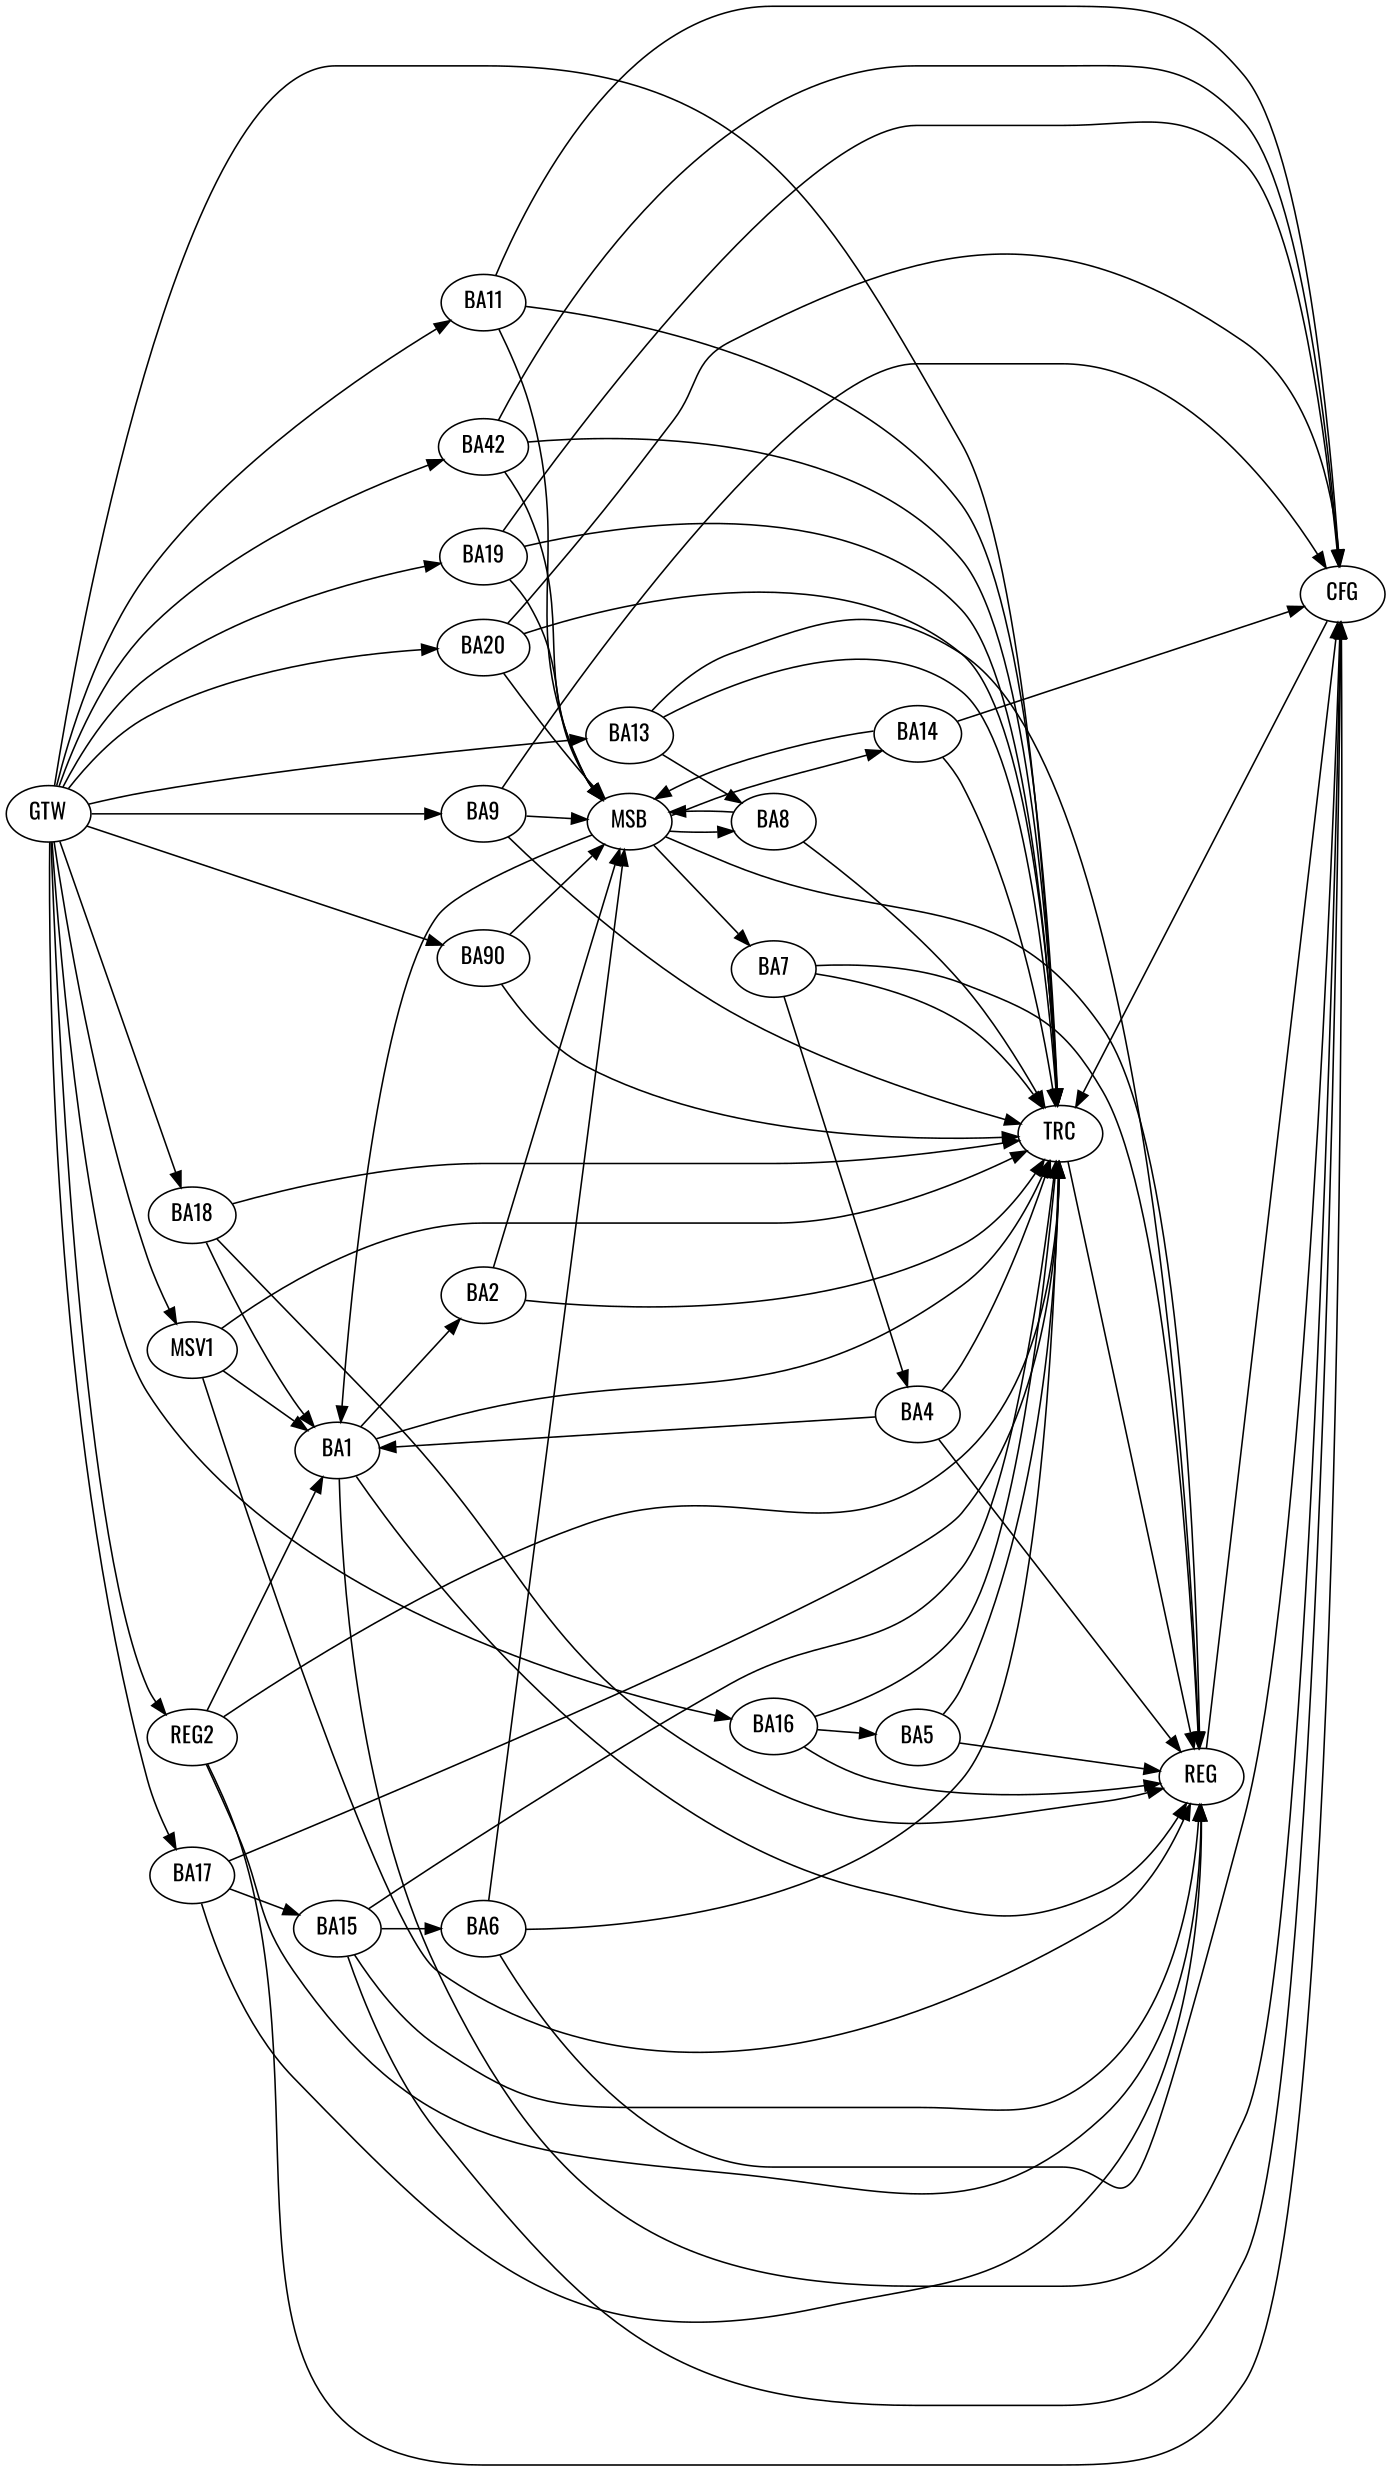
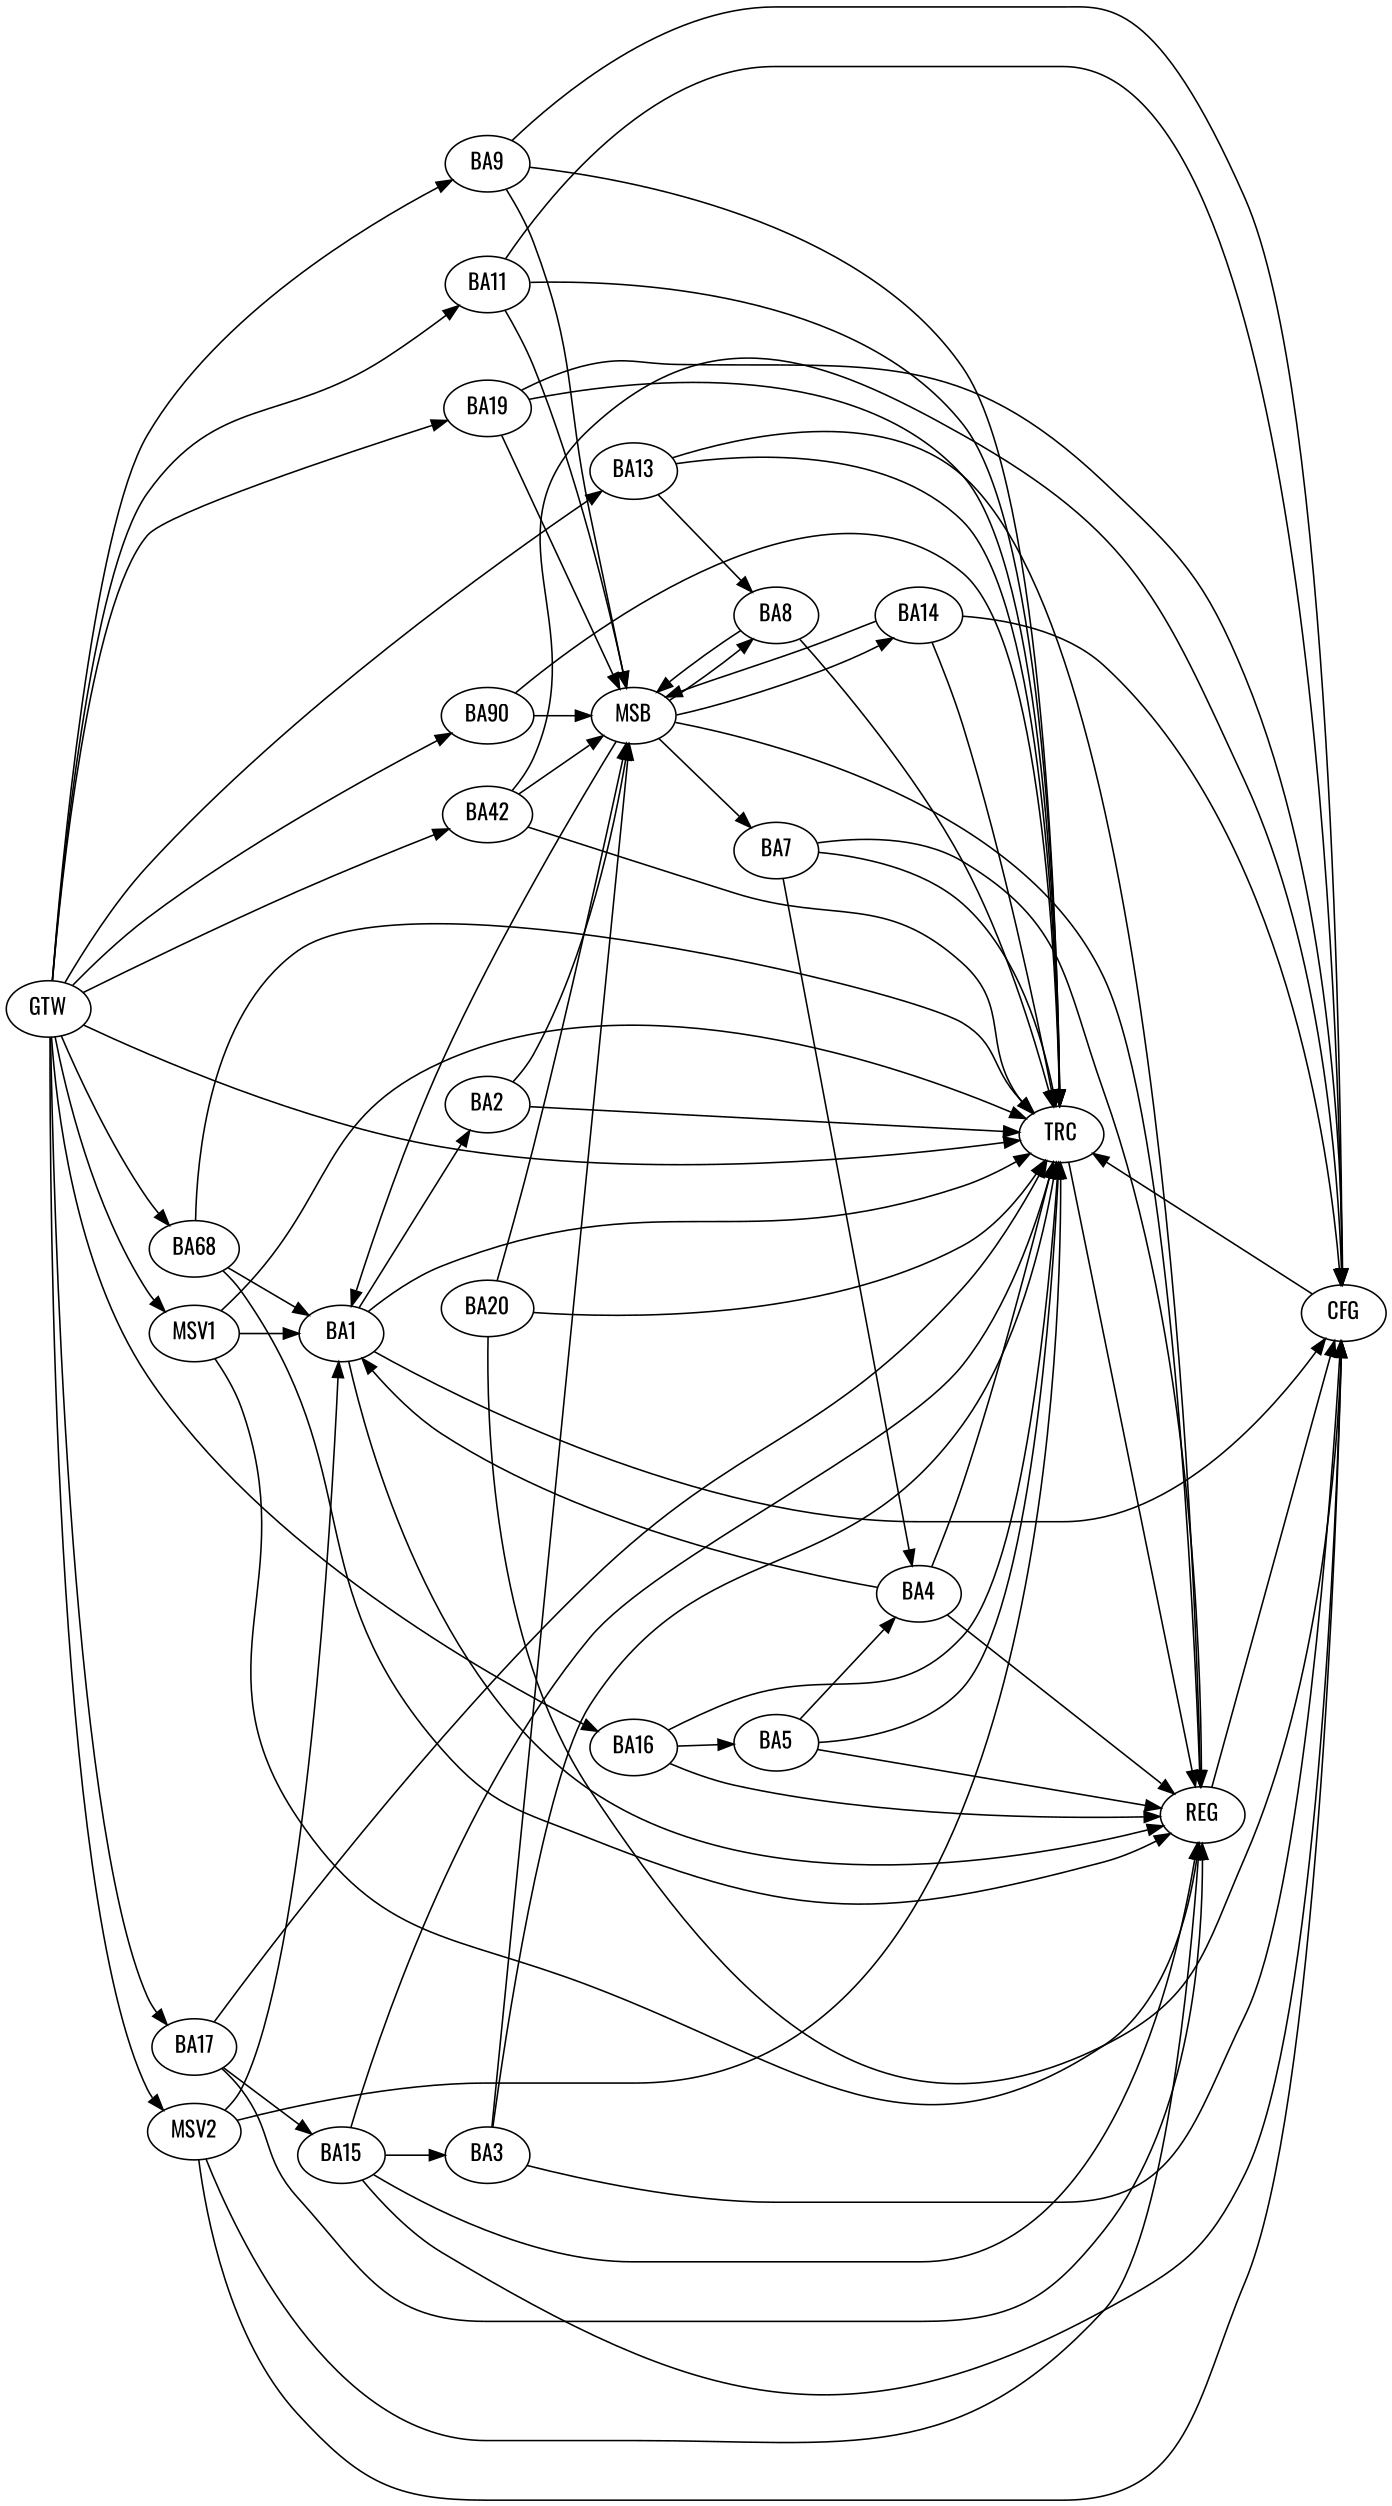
(229, 683) -> none
(192, 1215) -> (194, 1249)
none -> (842, 1674)
(192, 1737) -> (194, 2132)
(483, 1929) -> (488, 2155)
